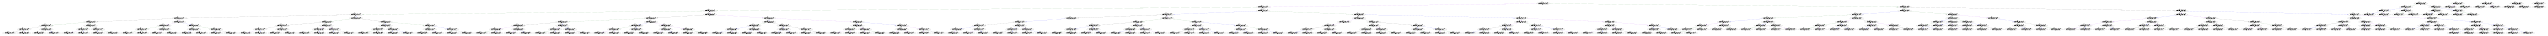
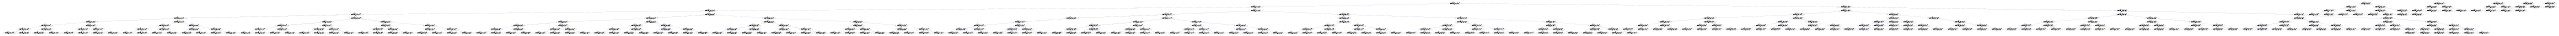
(1374, 22) -> none
none -> (1329, 26)
none -> (2321, 29)
